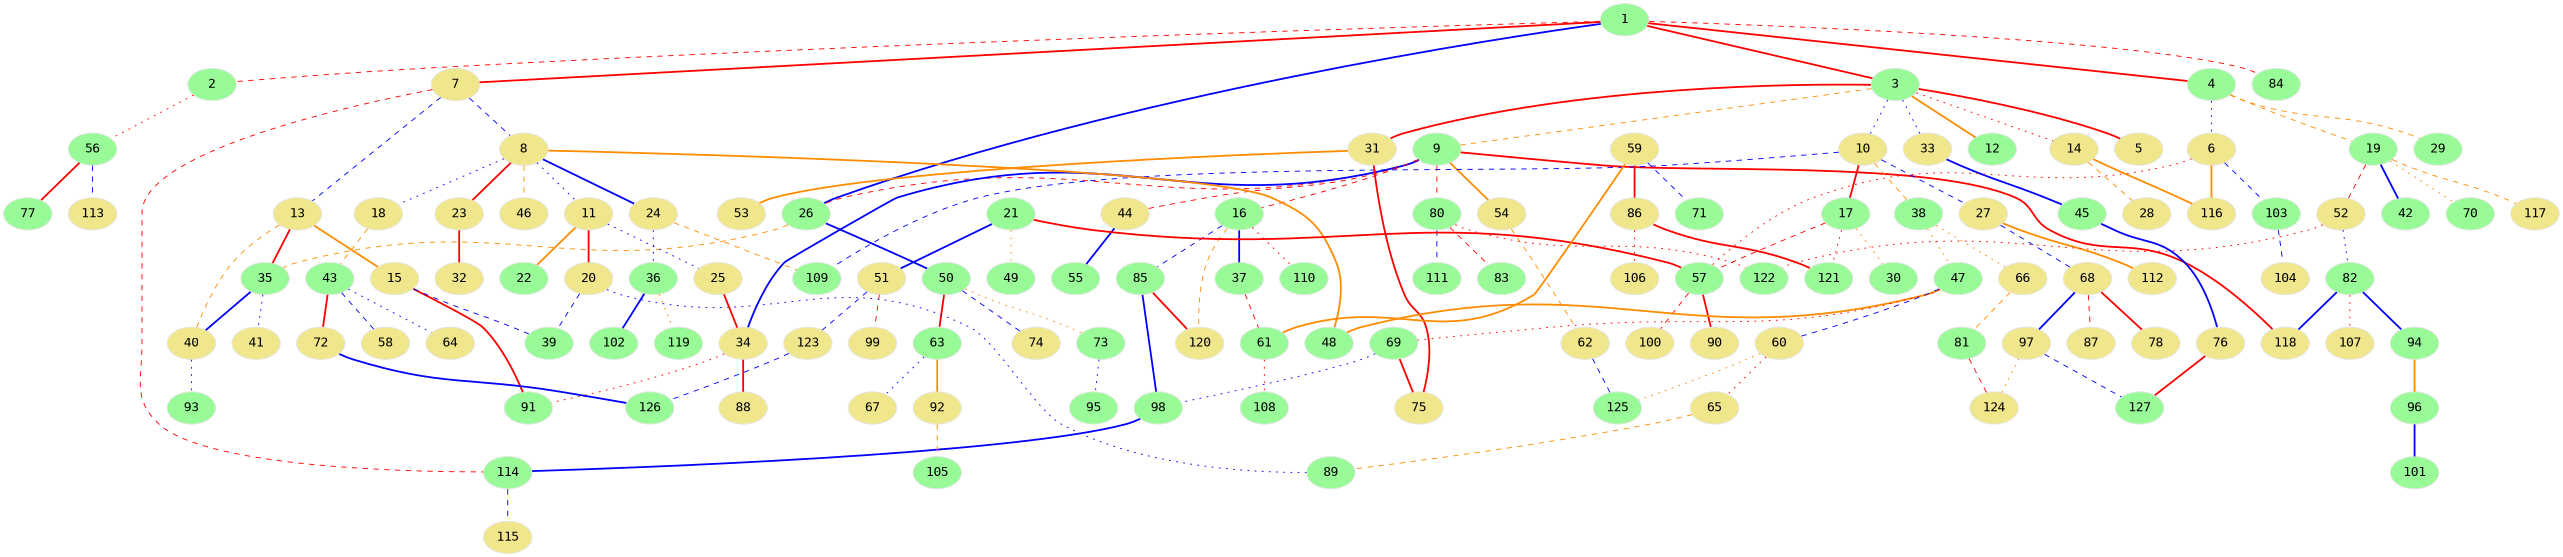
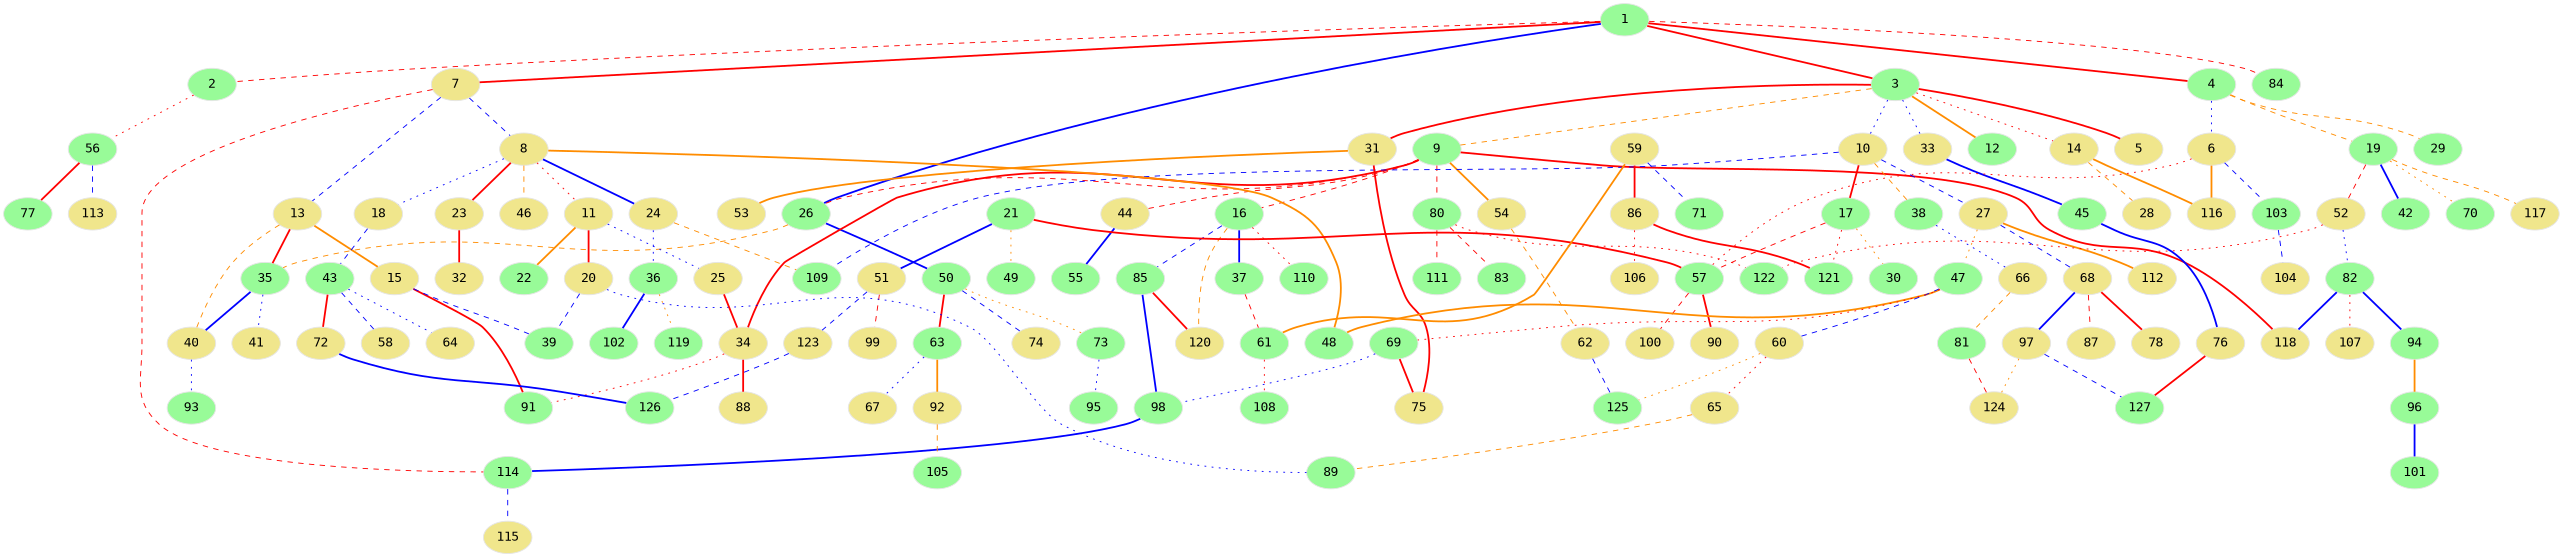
(556, 181) -> (556, 181)
(929, 190) -> (929, 190)
(355, 244) -> (355, 244)
(1437, 246) -> (1437, 246)
(1939, 247) -> (1968, 252)
(1972, 247) -> (1976, 249)
